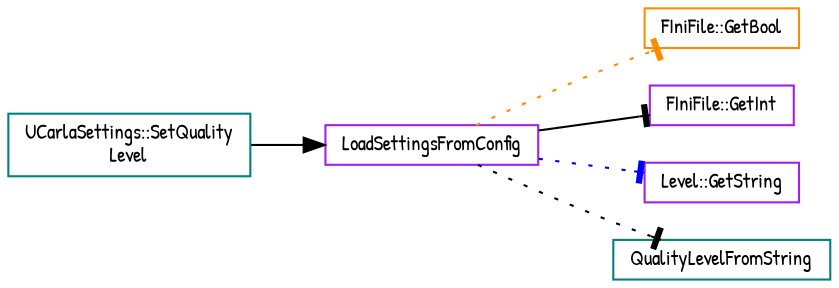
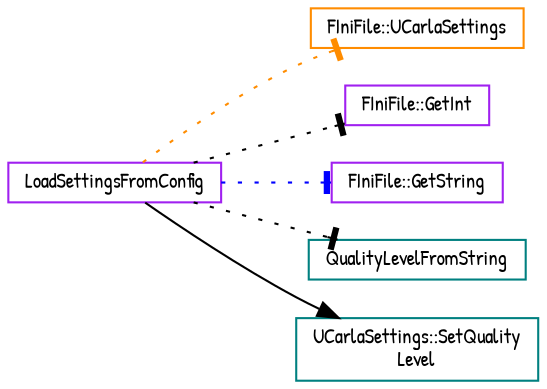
(722, 28) -> (417, 28)
(589, 123) -> (264, 144)
(277, 145) -> (230, 259)
(722, 183) -> (417, 183)
